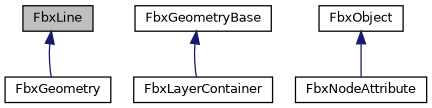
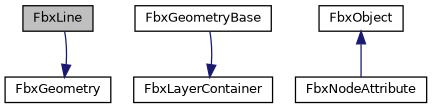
(50, 61) -> (66, 48)
(195, 61) -> (212, 48)
